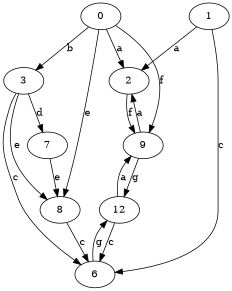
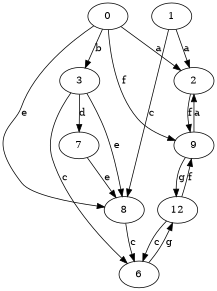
(124, 178) -> (190, 178)
(218, 181) -> (149, 109)
